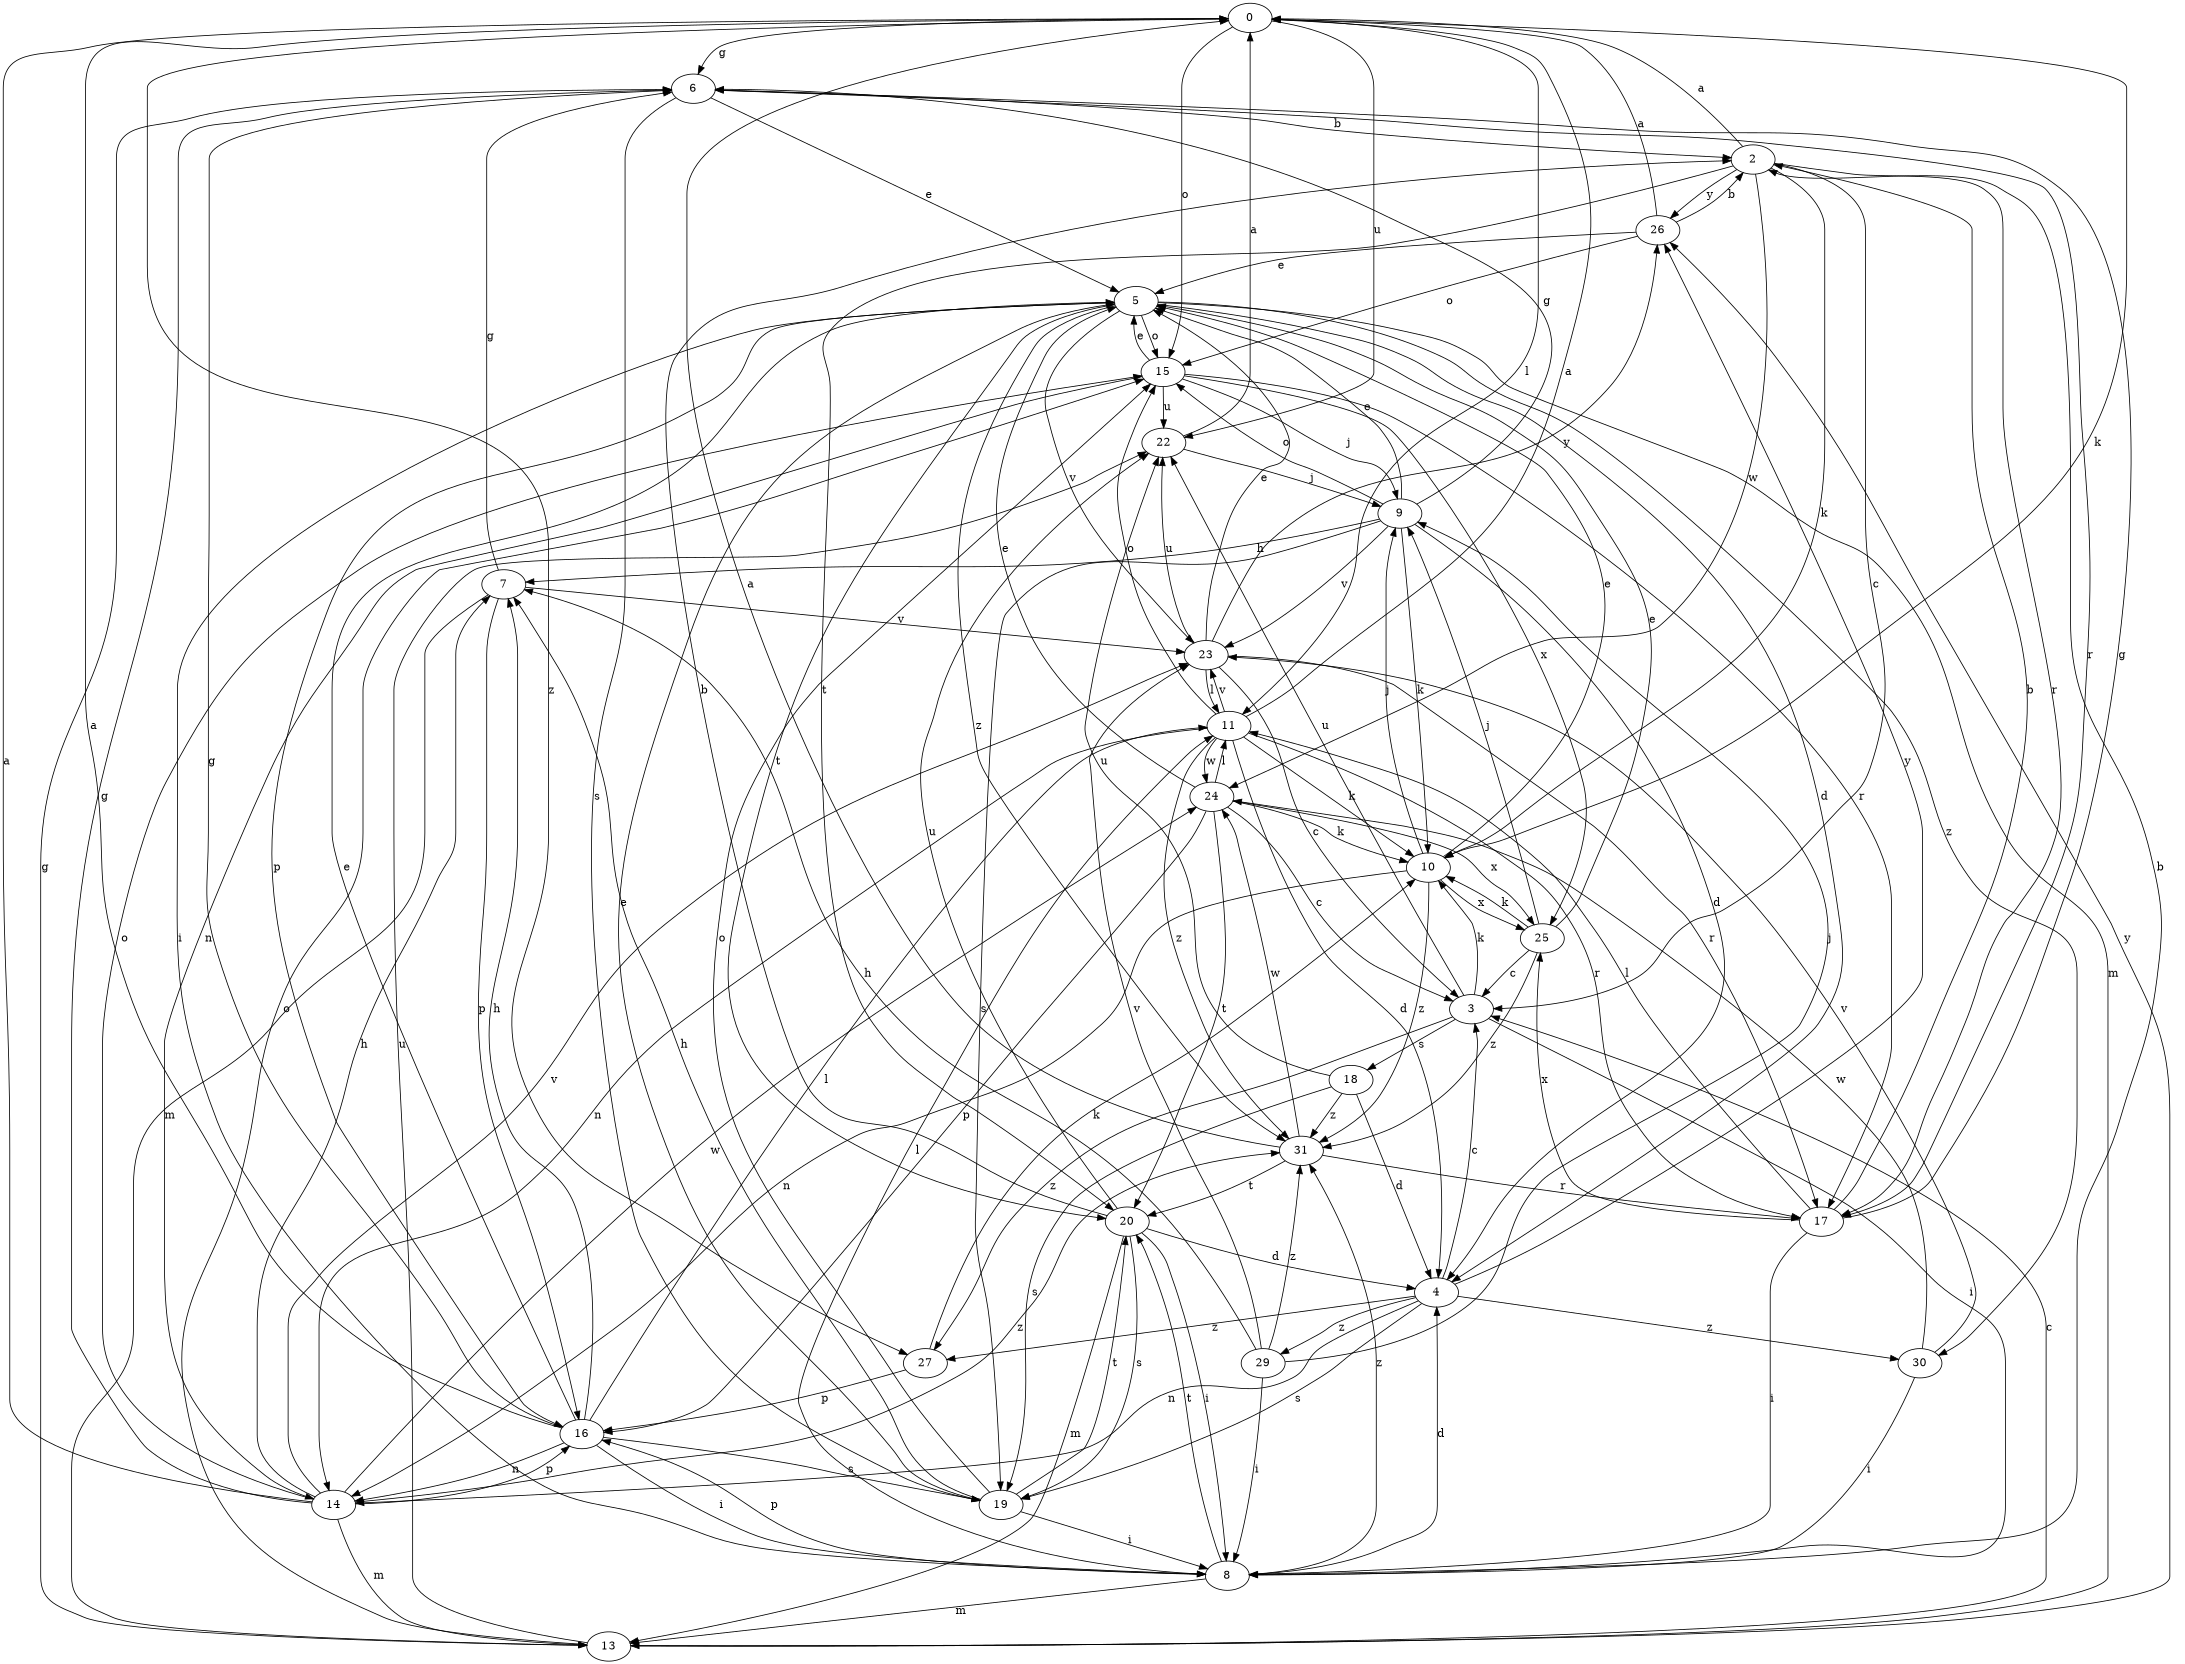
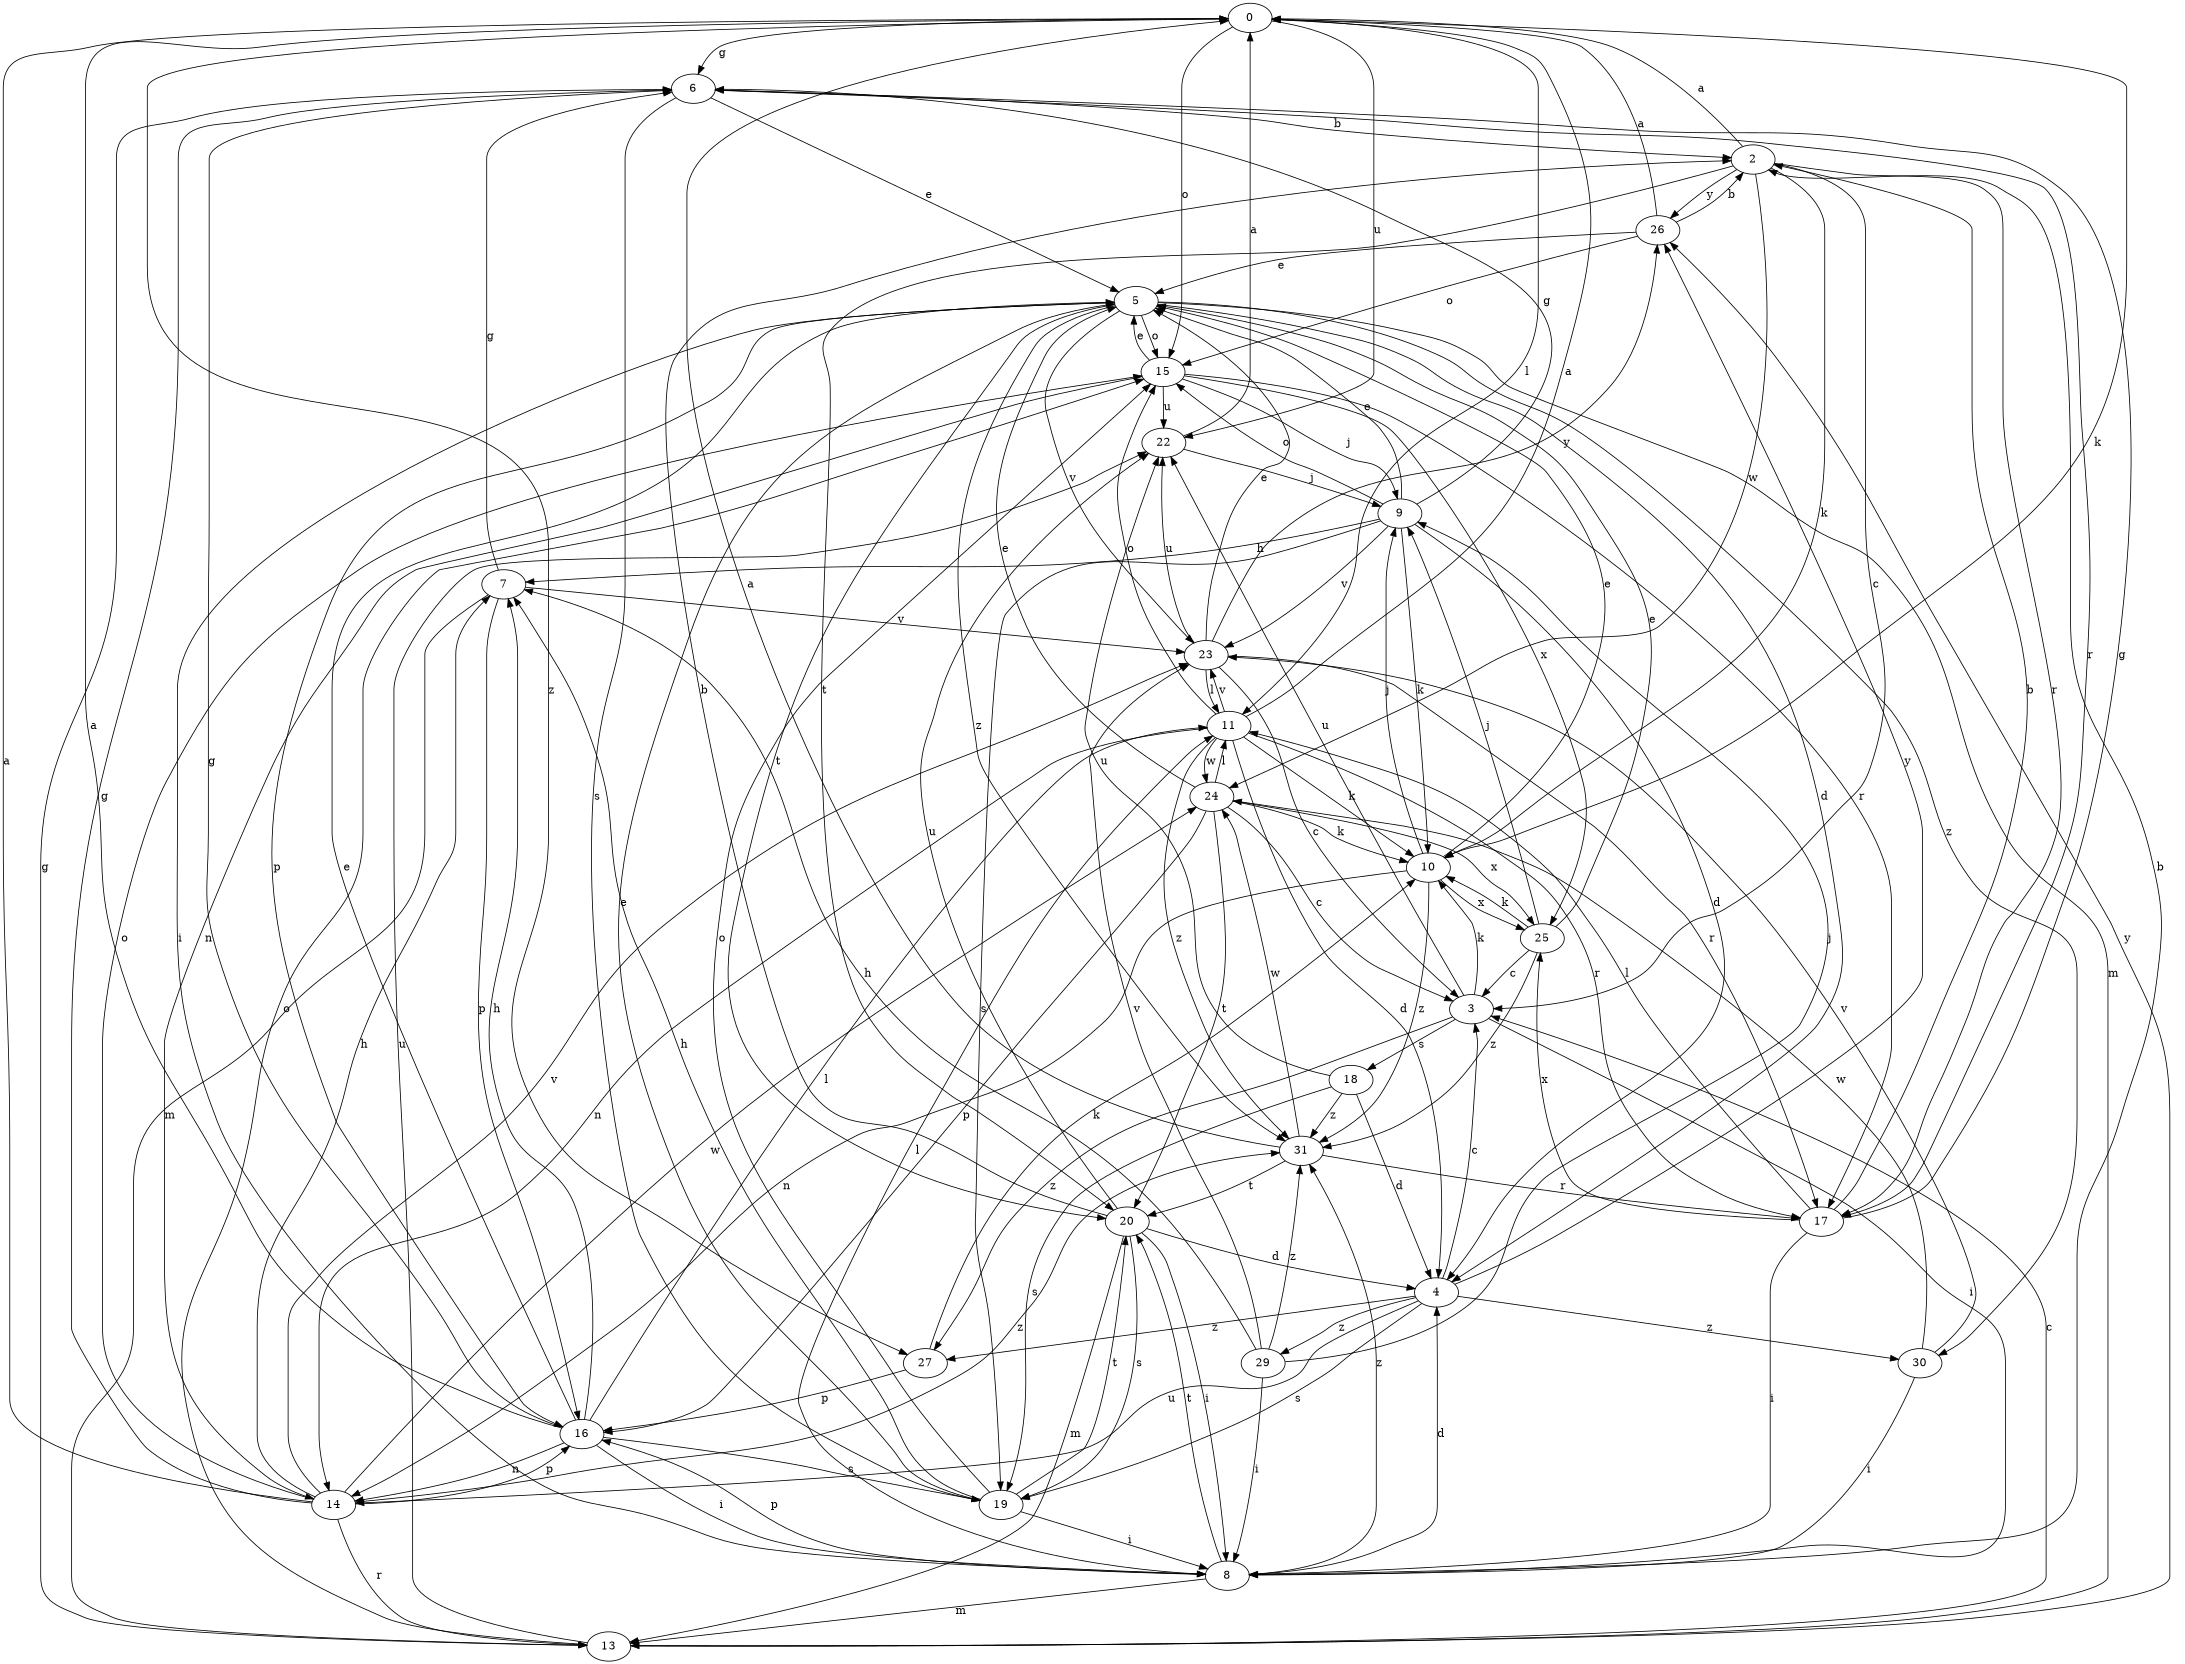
(1172, 1399) -> (1172, 1399)
(379, 1576) -> (379, 1576)
